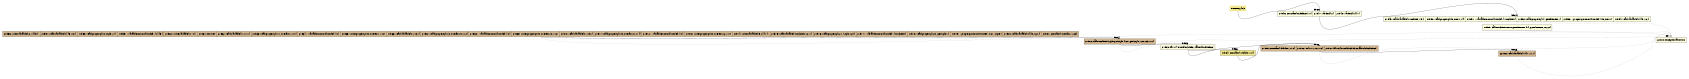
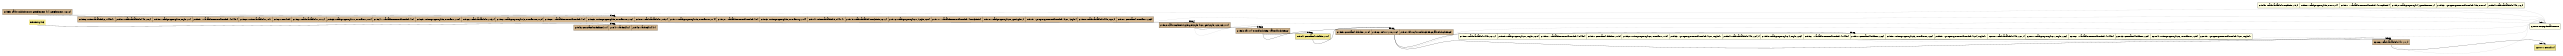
(1416, 12) -> none
(1320, 14) -> (616, 28)
none -> (326, 16)
(1517, 27) -> (37, 12)
none -> (1856, 37)
(1188, 47) -> (1263, 31)
none -> (2545, 48)
